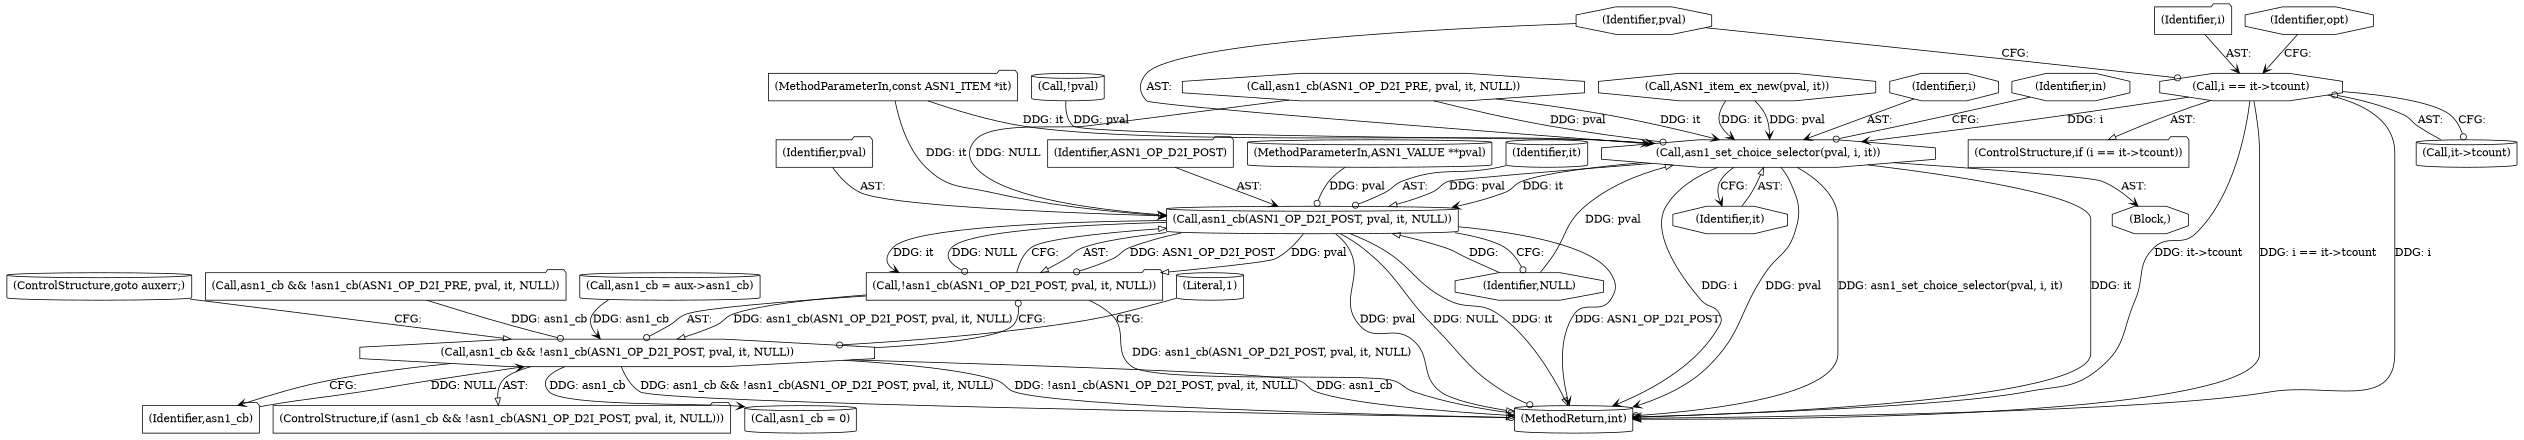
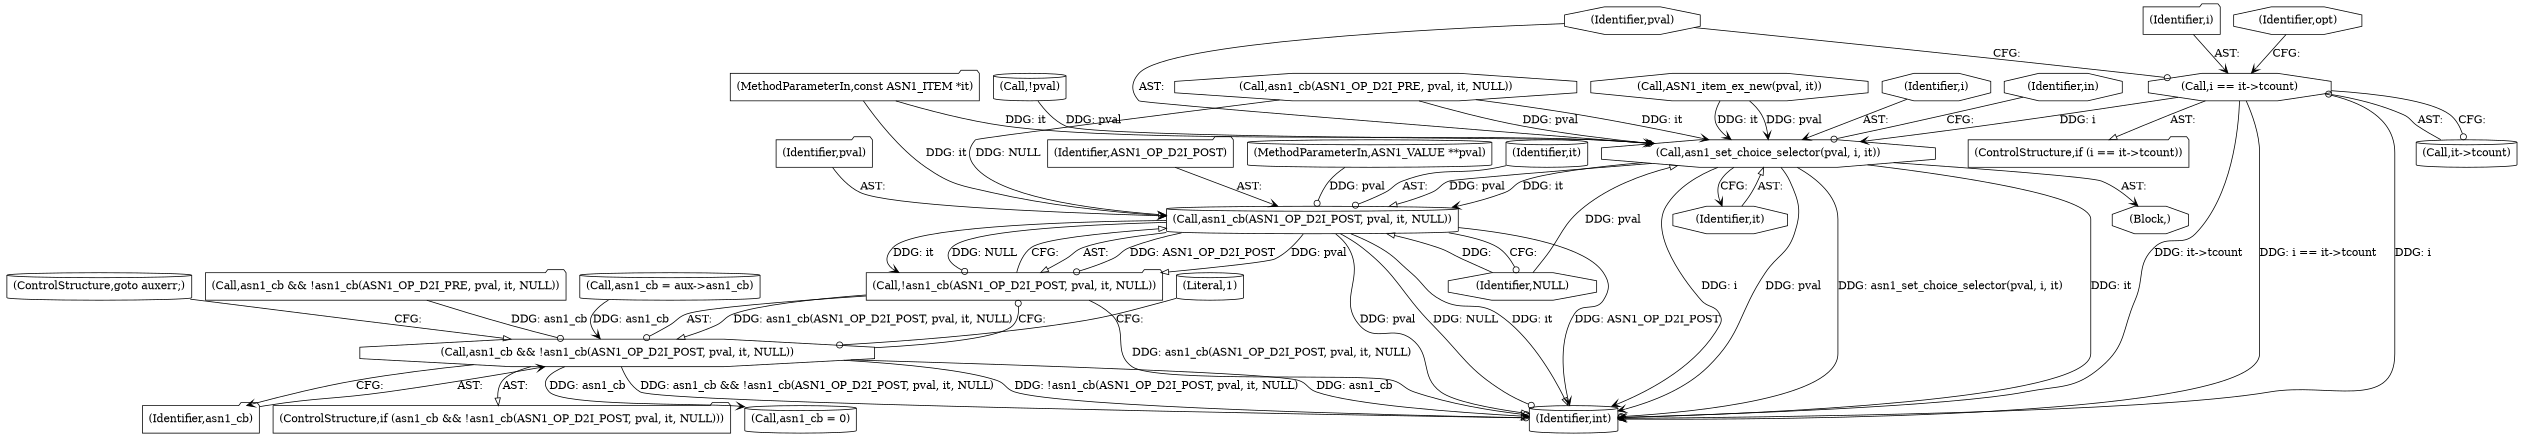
(463, 386) -> (472, 386)
(1574, 419) -> (1574, 419)
